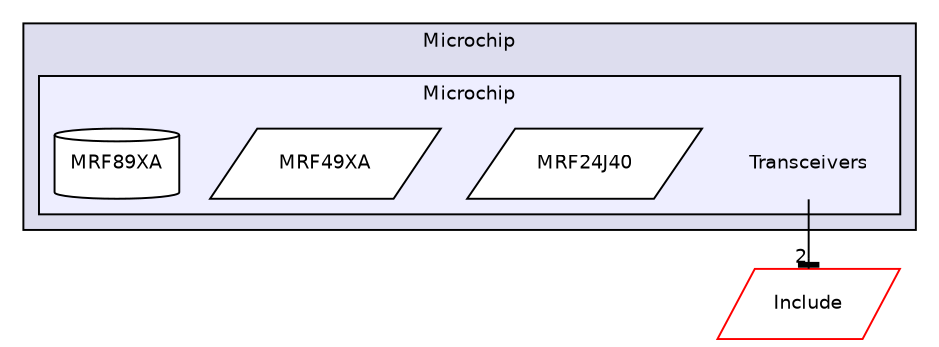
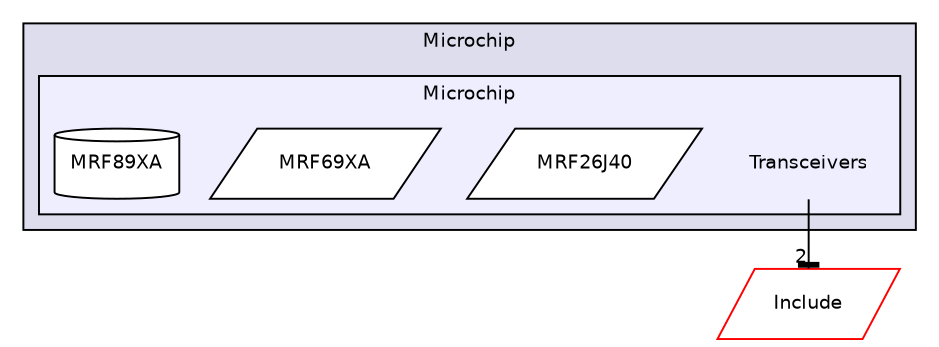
(325, 164) -> (325, 164)
(585, 164) -> (585, 164)
